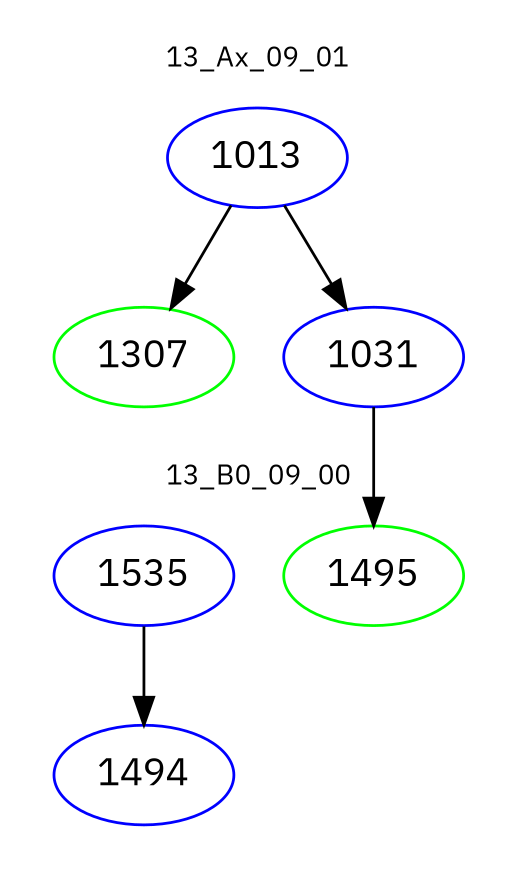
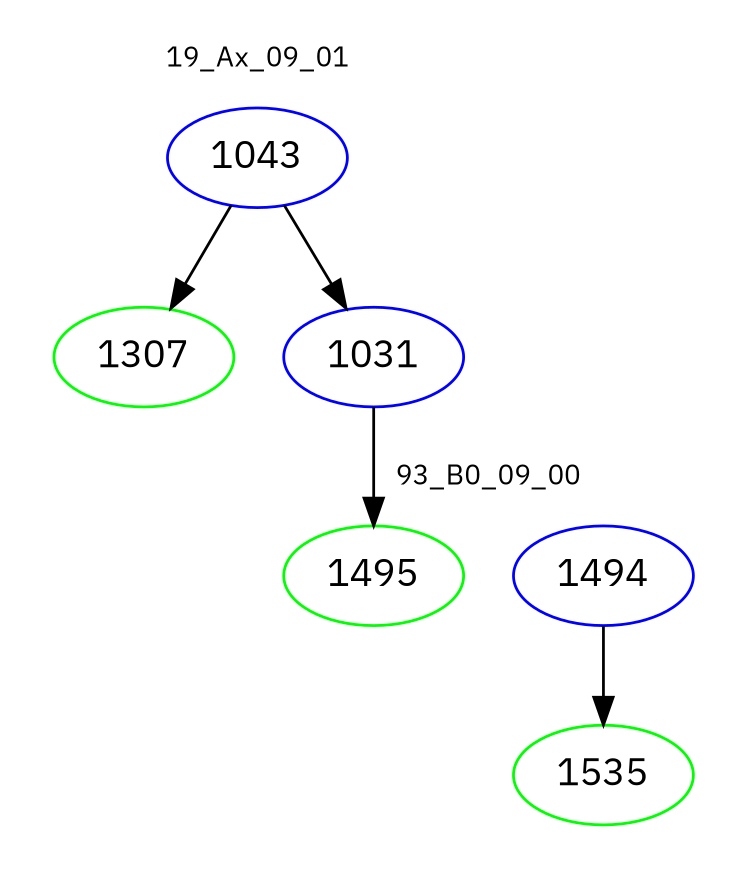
(259, 60) -> (259, 60)
(257, 158) -> (257, 158)
(259, 477) -> (489, 477)
(144, 576) -> (603, 775)
(144, 662) -> (603, 662)
